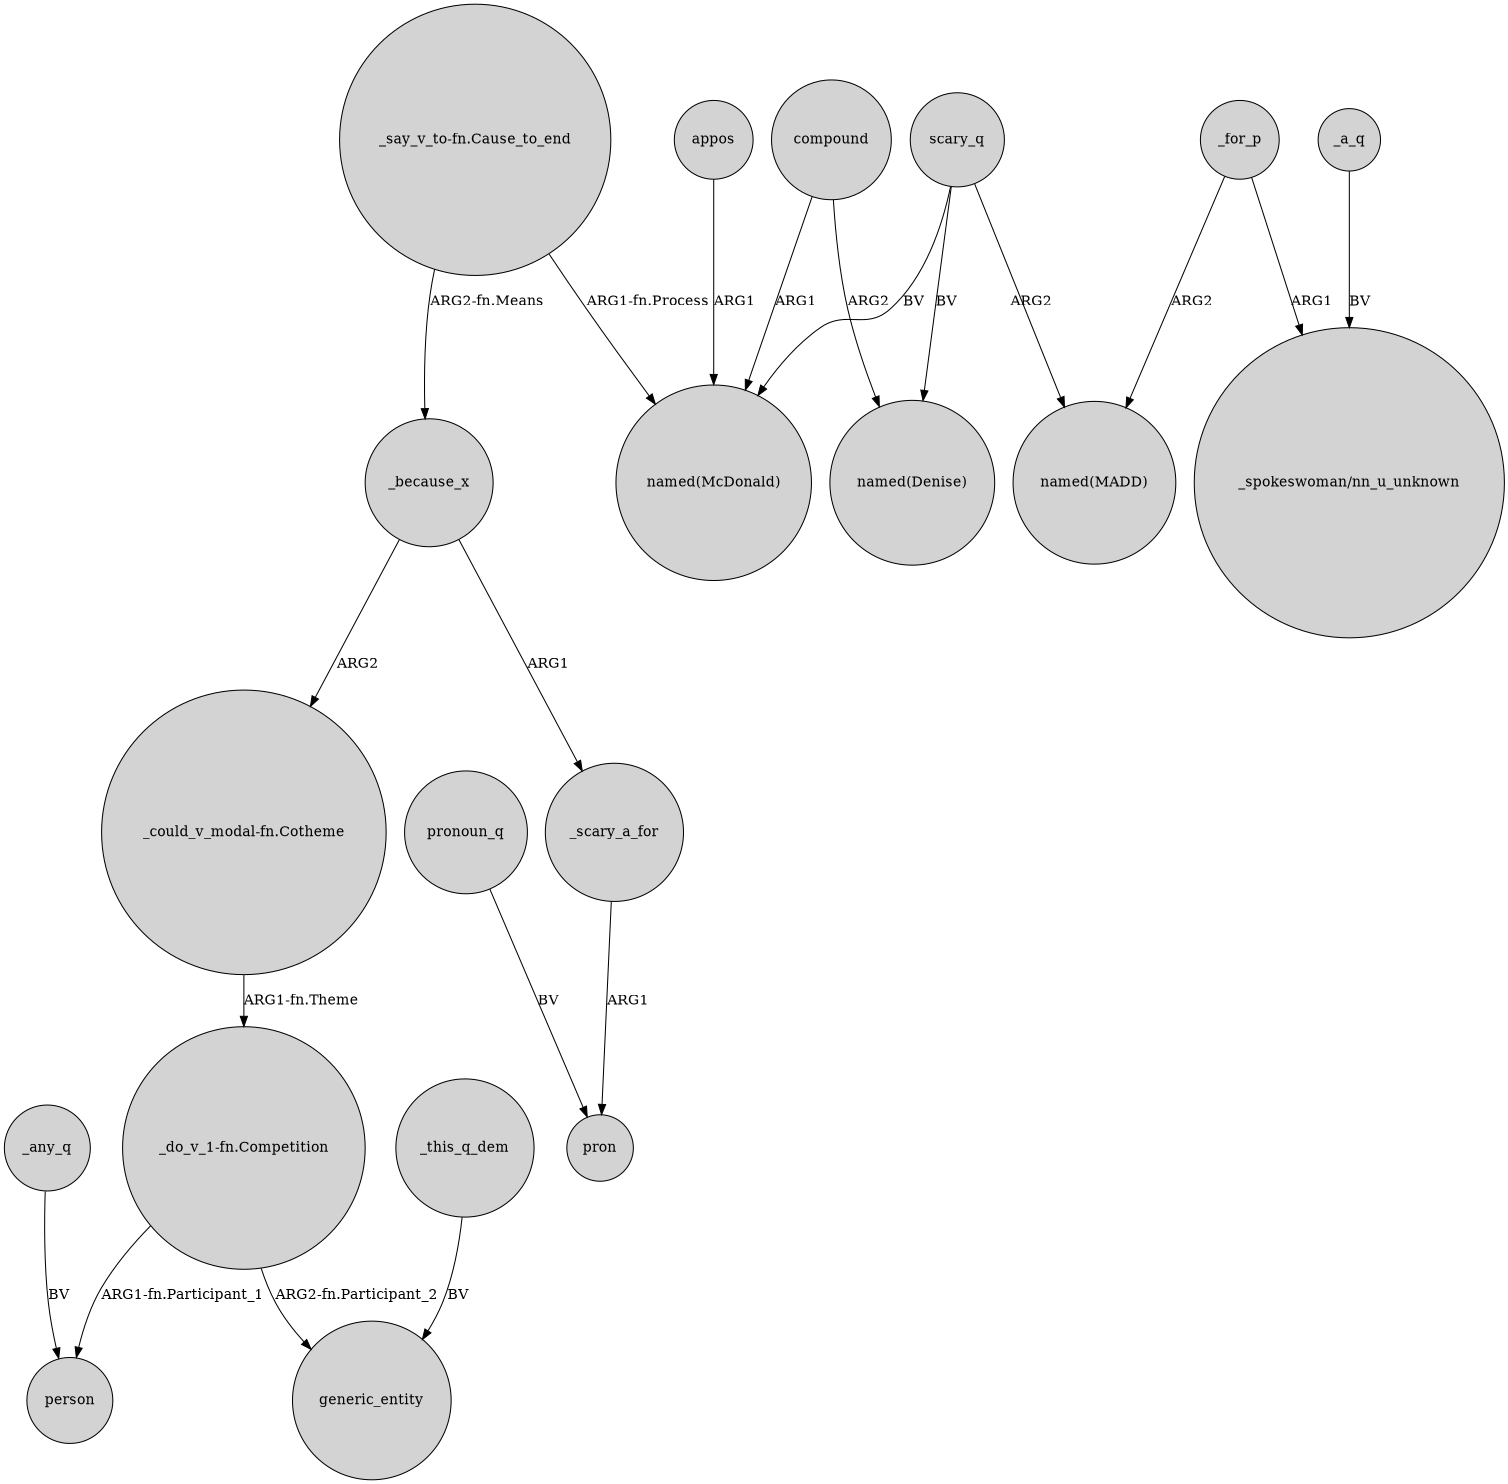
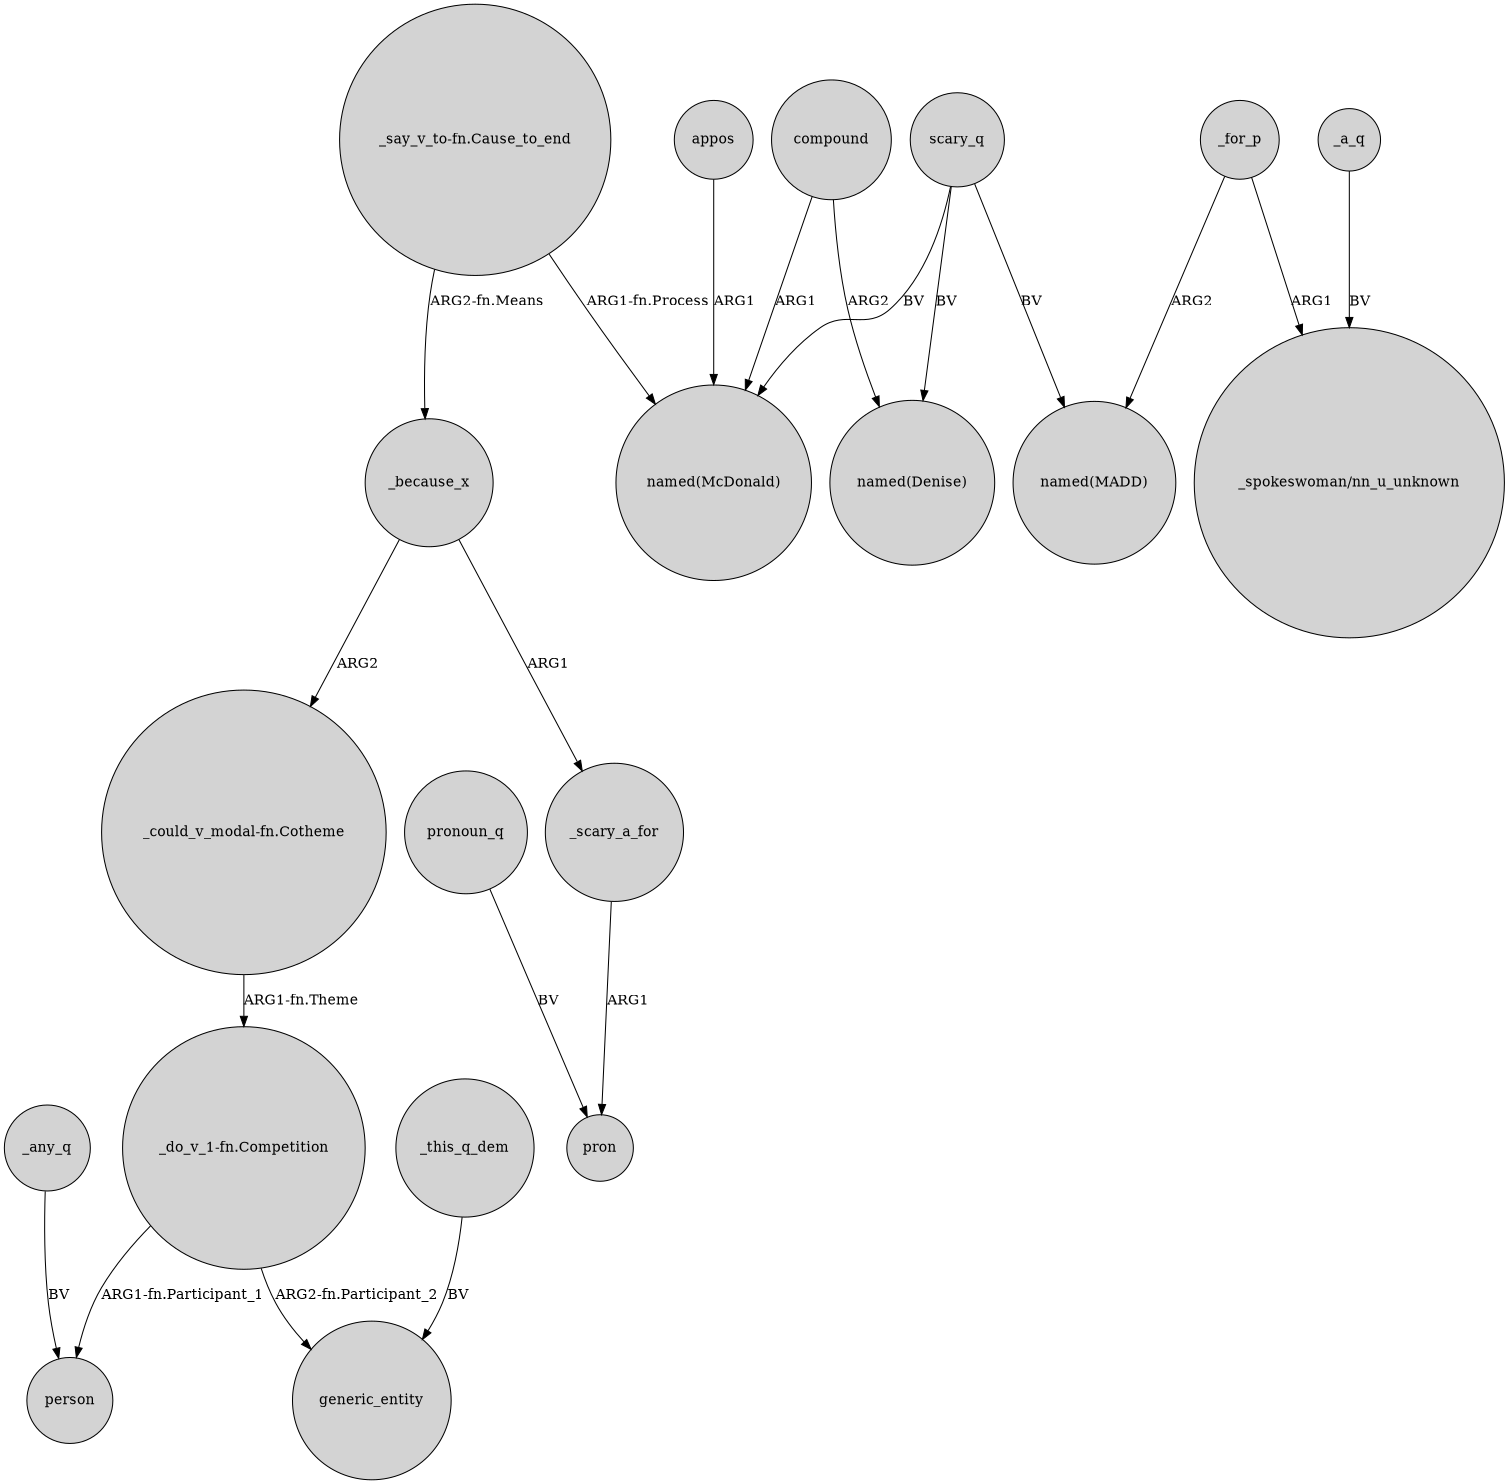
(1031, 302) -> (1031, 302)
